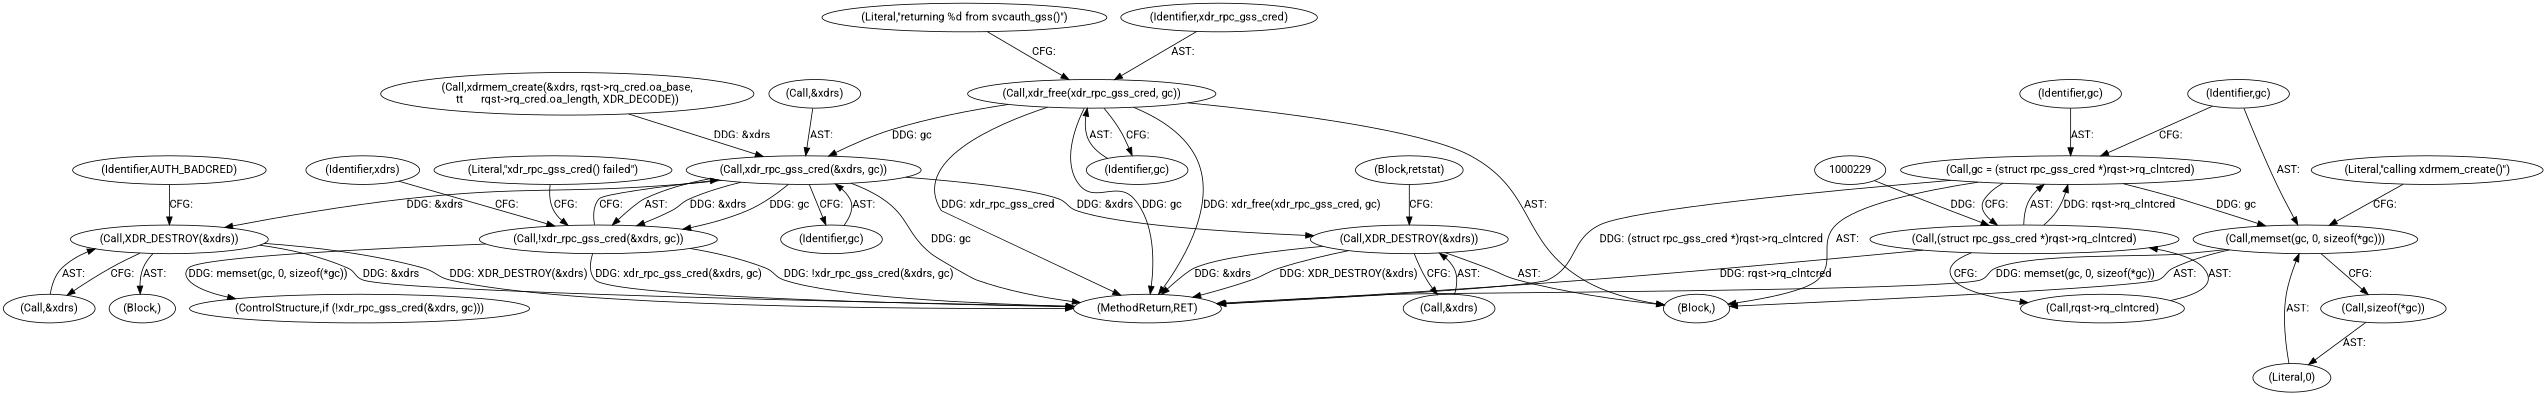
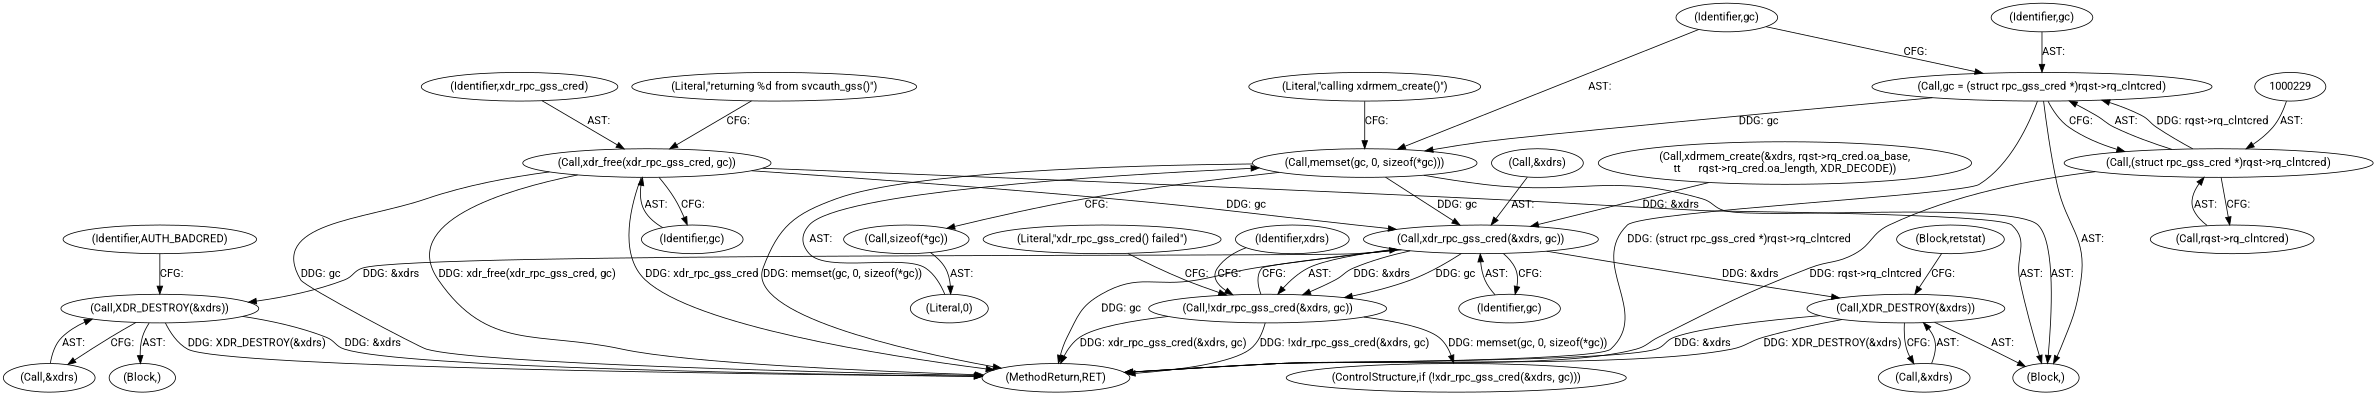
none -> (1423, 201)
(1965, 205) -> (2293, 121)
